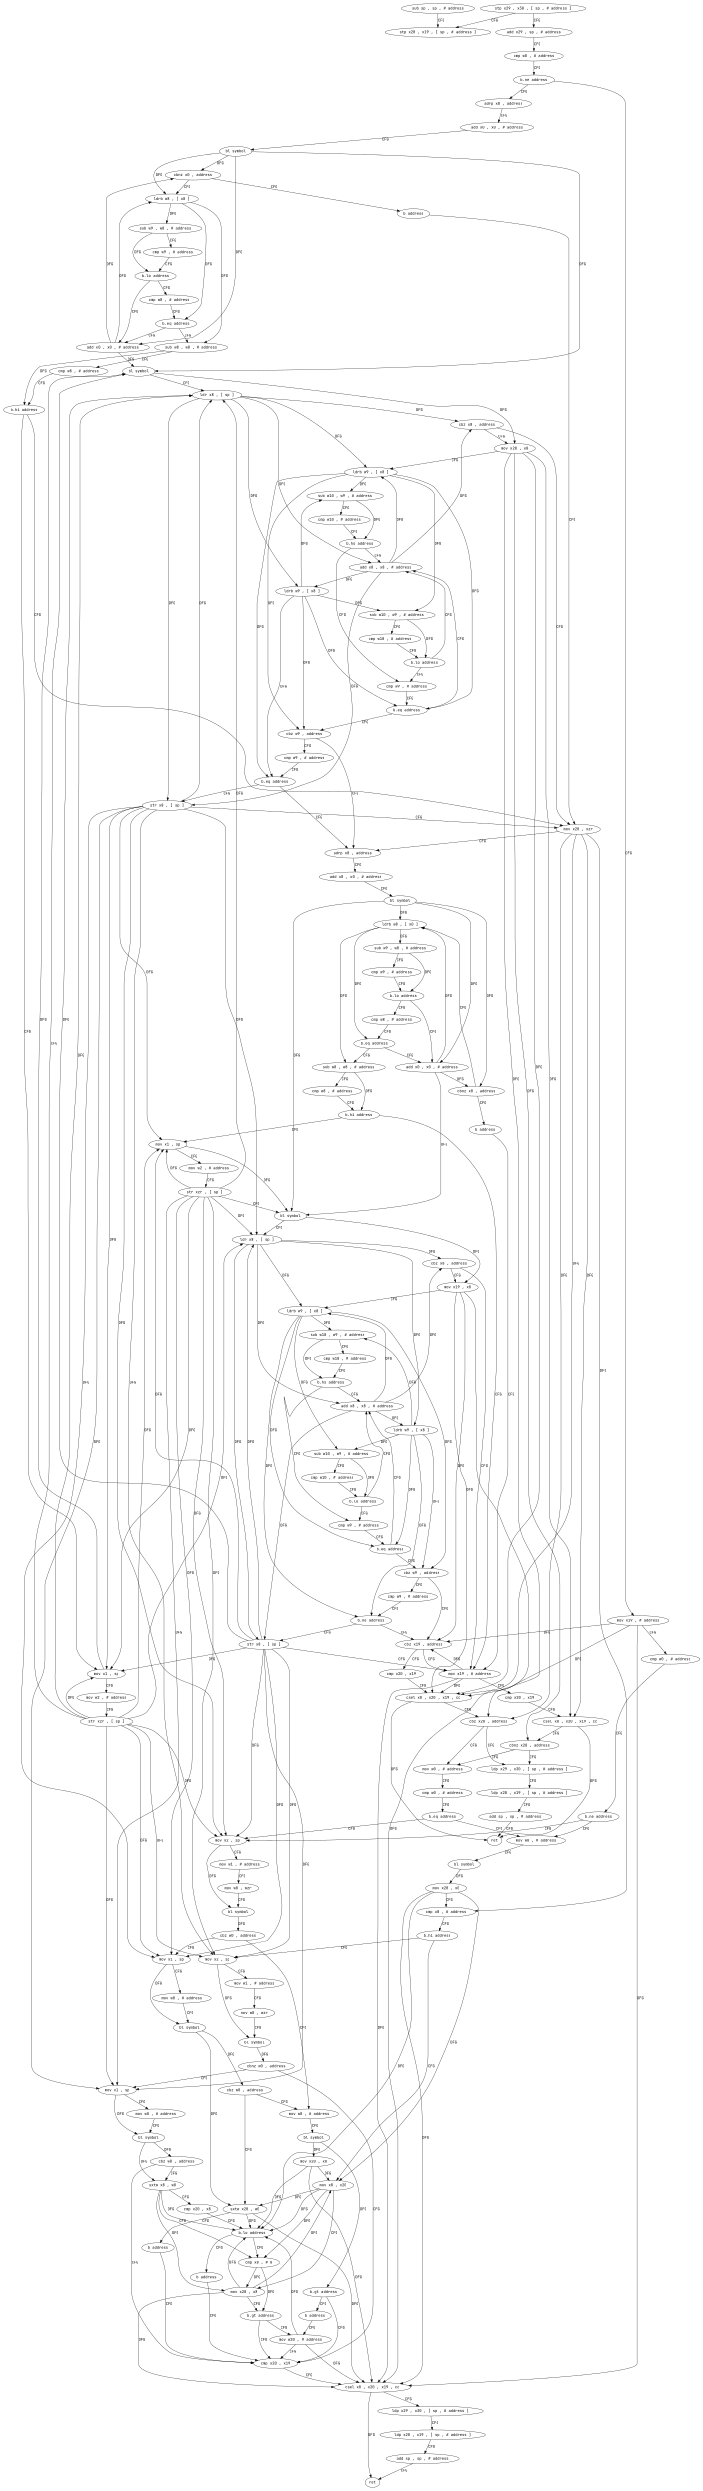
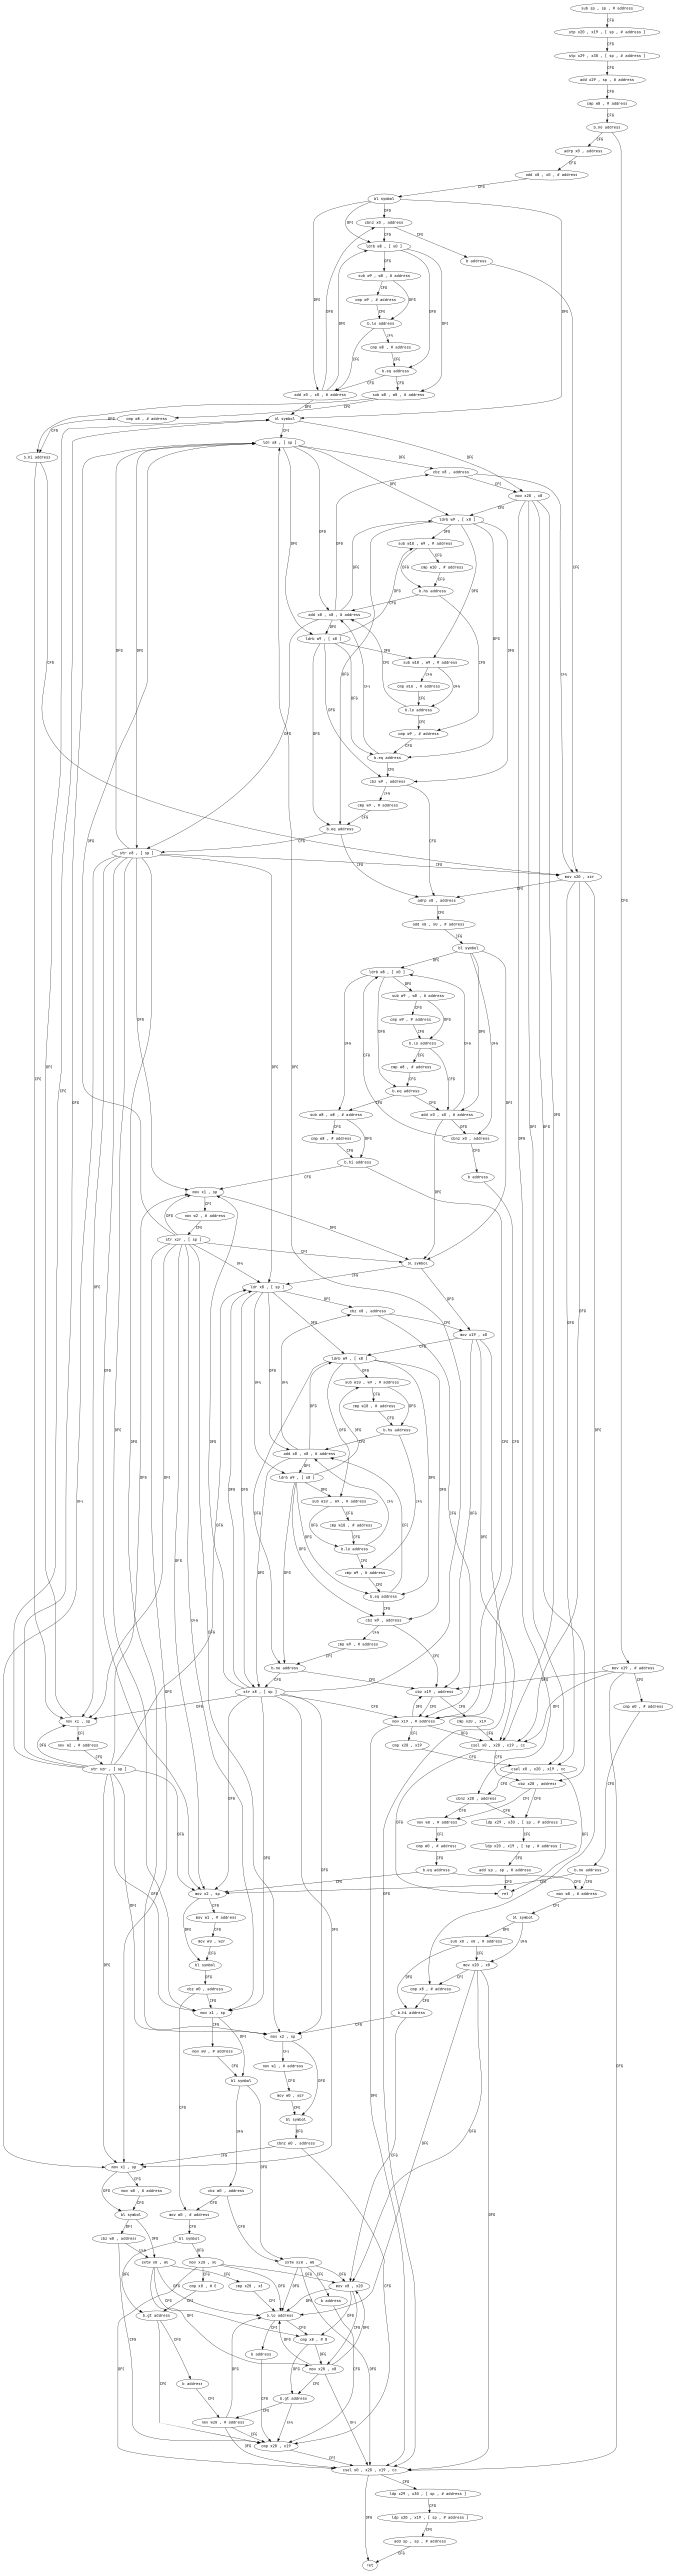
(487, 20) -> (607, 43)
(561, 1285) -> none
none -> (476, 1942)
(290, 2197) -> (330, 2271)
none -> (203, 2286)
